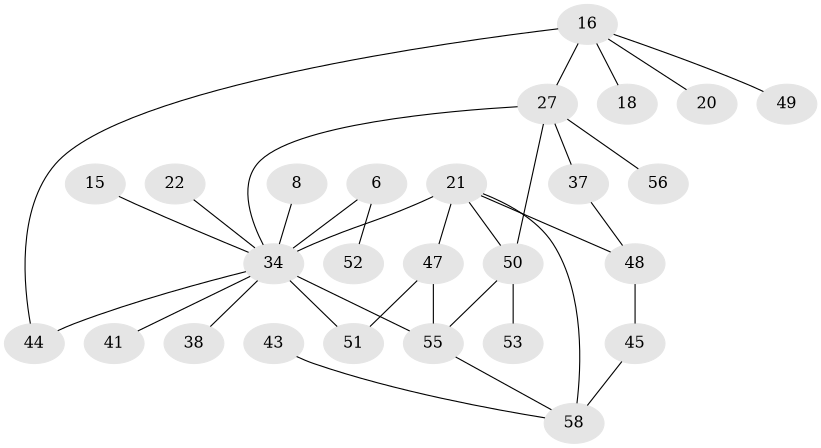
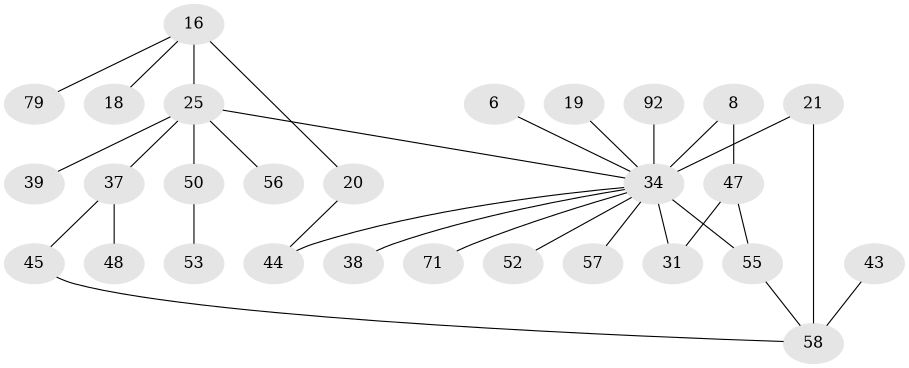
(218, 90) -> (314, 224)
(548, 104) -> (194, 104)
(787, 104) -> (34, 104)
none -> (34, 184)
(95, 184) -> (574, 104)
(175, 184) -> (654, 104)
(368, 216) -> (584, 224)
(445, 224) -> (734, 136)
(485, 224) -> none
(546, 224) -> none
none -> (593, 264)
(473, 304) -> none
(635, 304) -> (74, 224)
(114, 344) -> (433, 264)
(354, 344) -> (673, 264)
